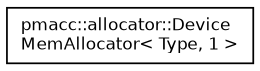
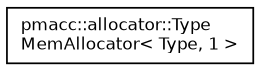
(130, 36) -> (130, 36)
